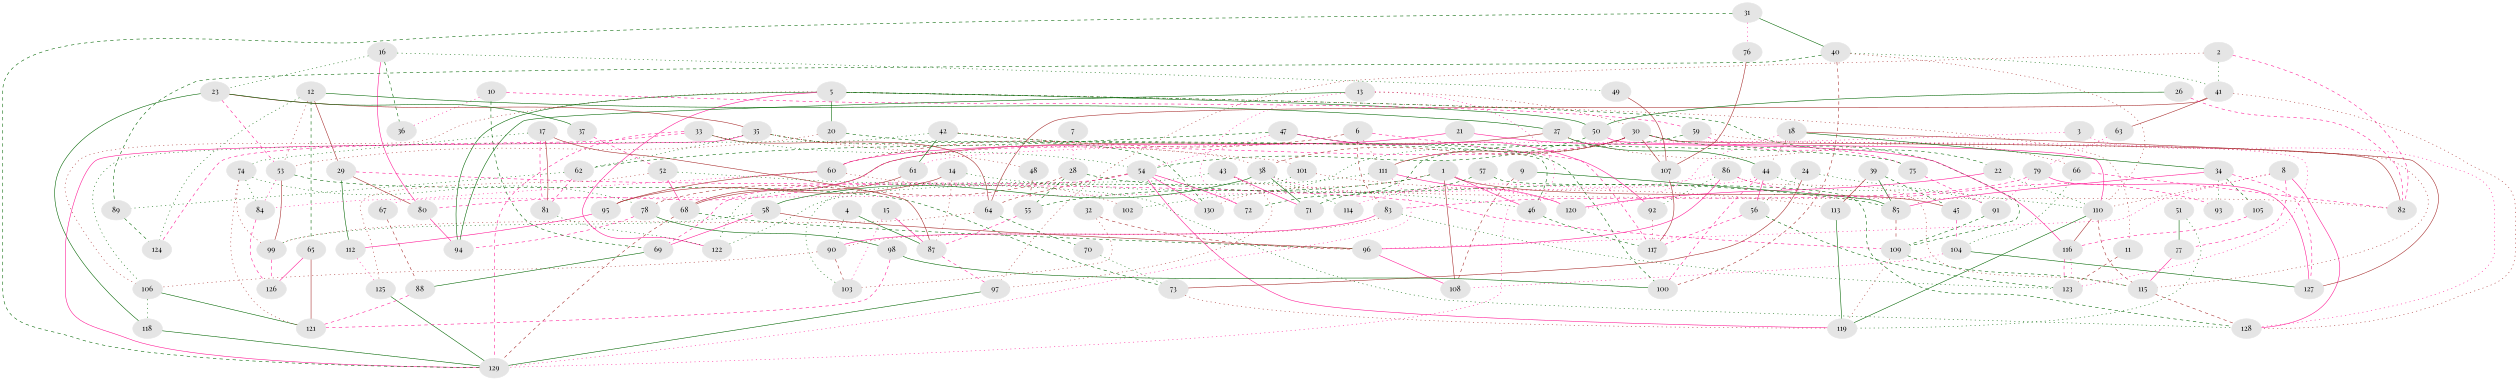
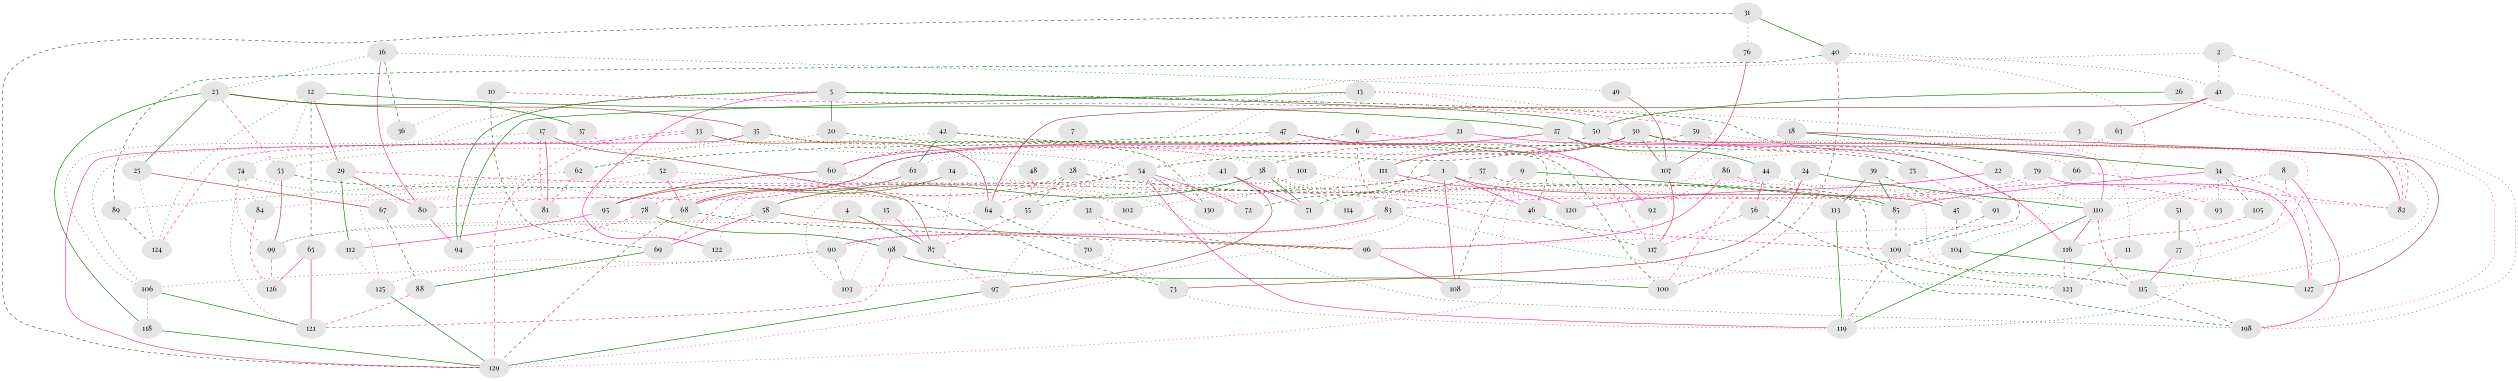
none -> (137, 171)
(1044, 185) -> none
(1951, 193) -> (1951, 193)
(1174, 261) -> (1174, 261)
none -> (625, 262)
(1869, 289) -> (1869, 289)
(2247, 329) -> (2247, 329)
